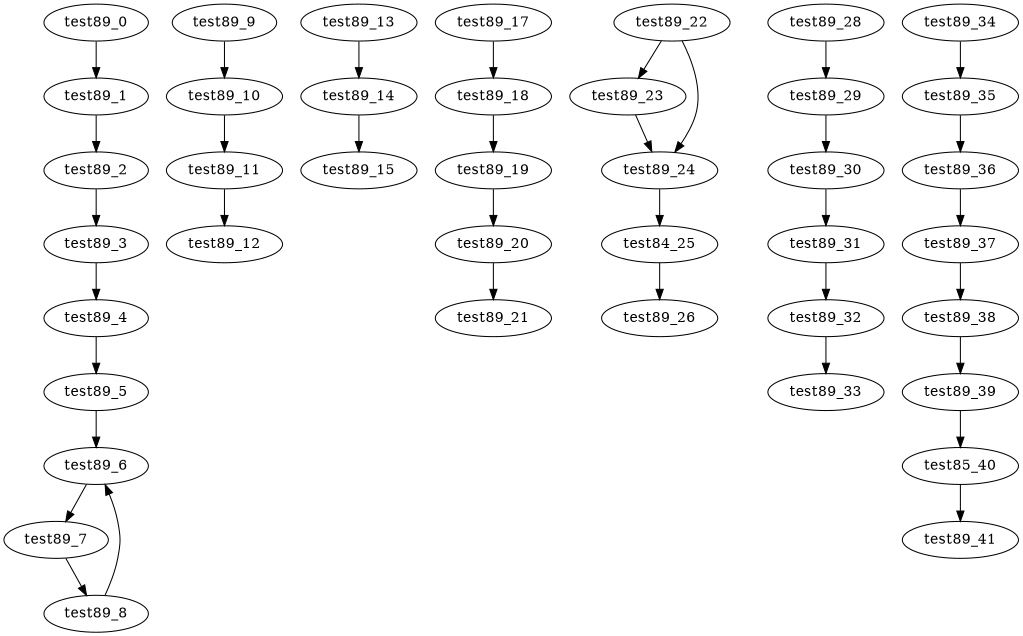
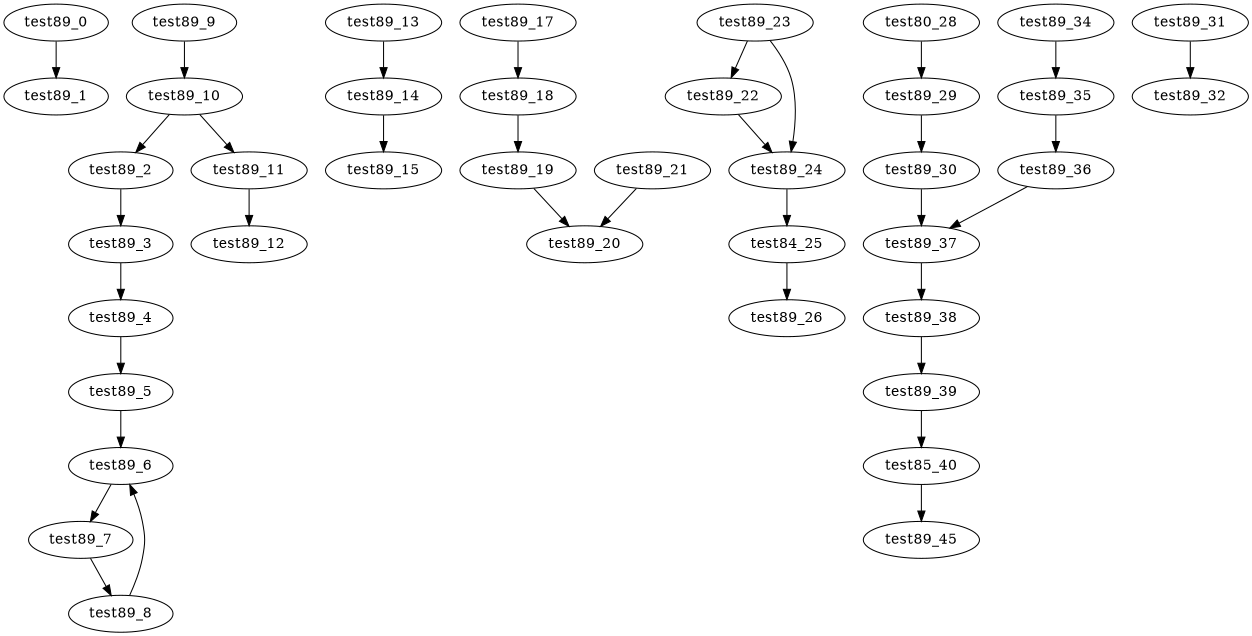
(826, 23) -> (921, 23)
(653, 55) -> (741, 55)
(96, 128) -> (156, 130)
(826, 202) -> (921, 202)
(493, 276) -> (622, 204)
(826, 392) -> none
(960, 540) -> (921, 540)
